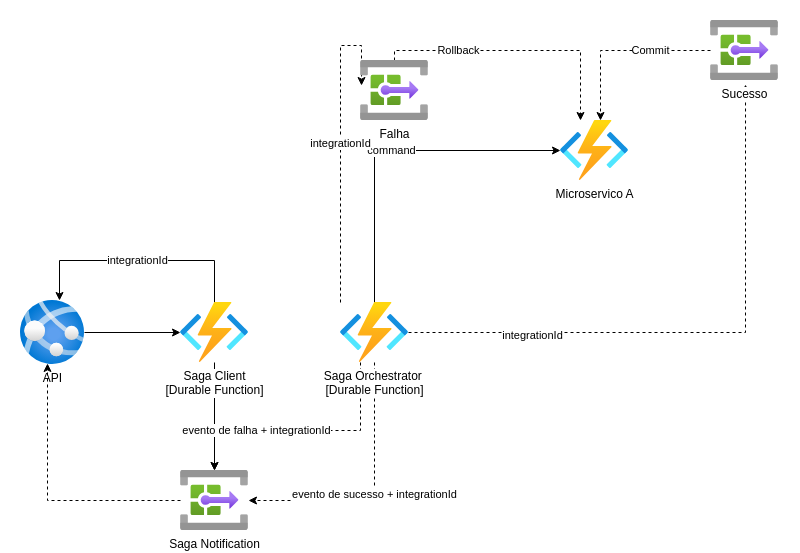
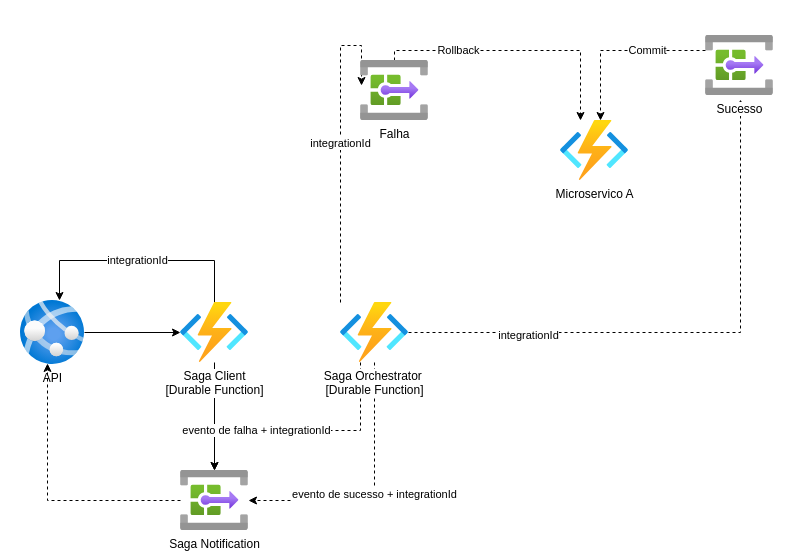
(745, 51) -> (740, 66)
(388, 151) -> none
